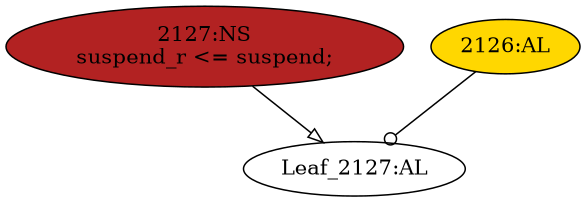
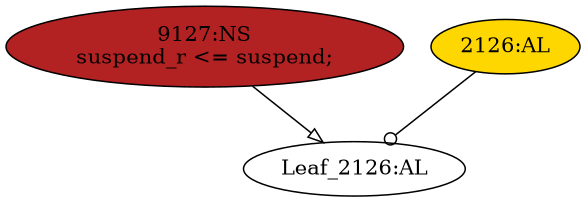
(205, 47) -> (205, 47)
(354, 169) -> (354, 169)
